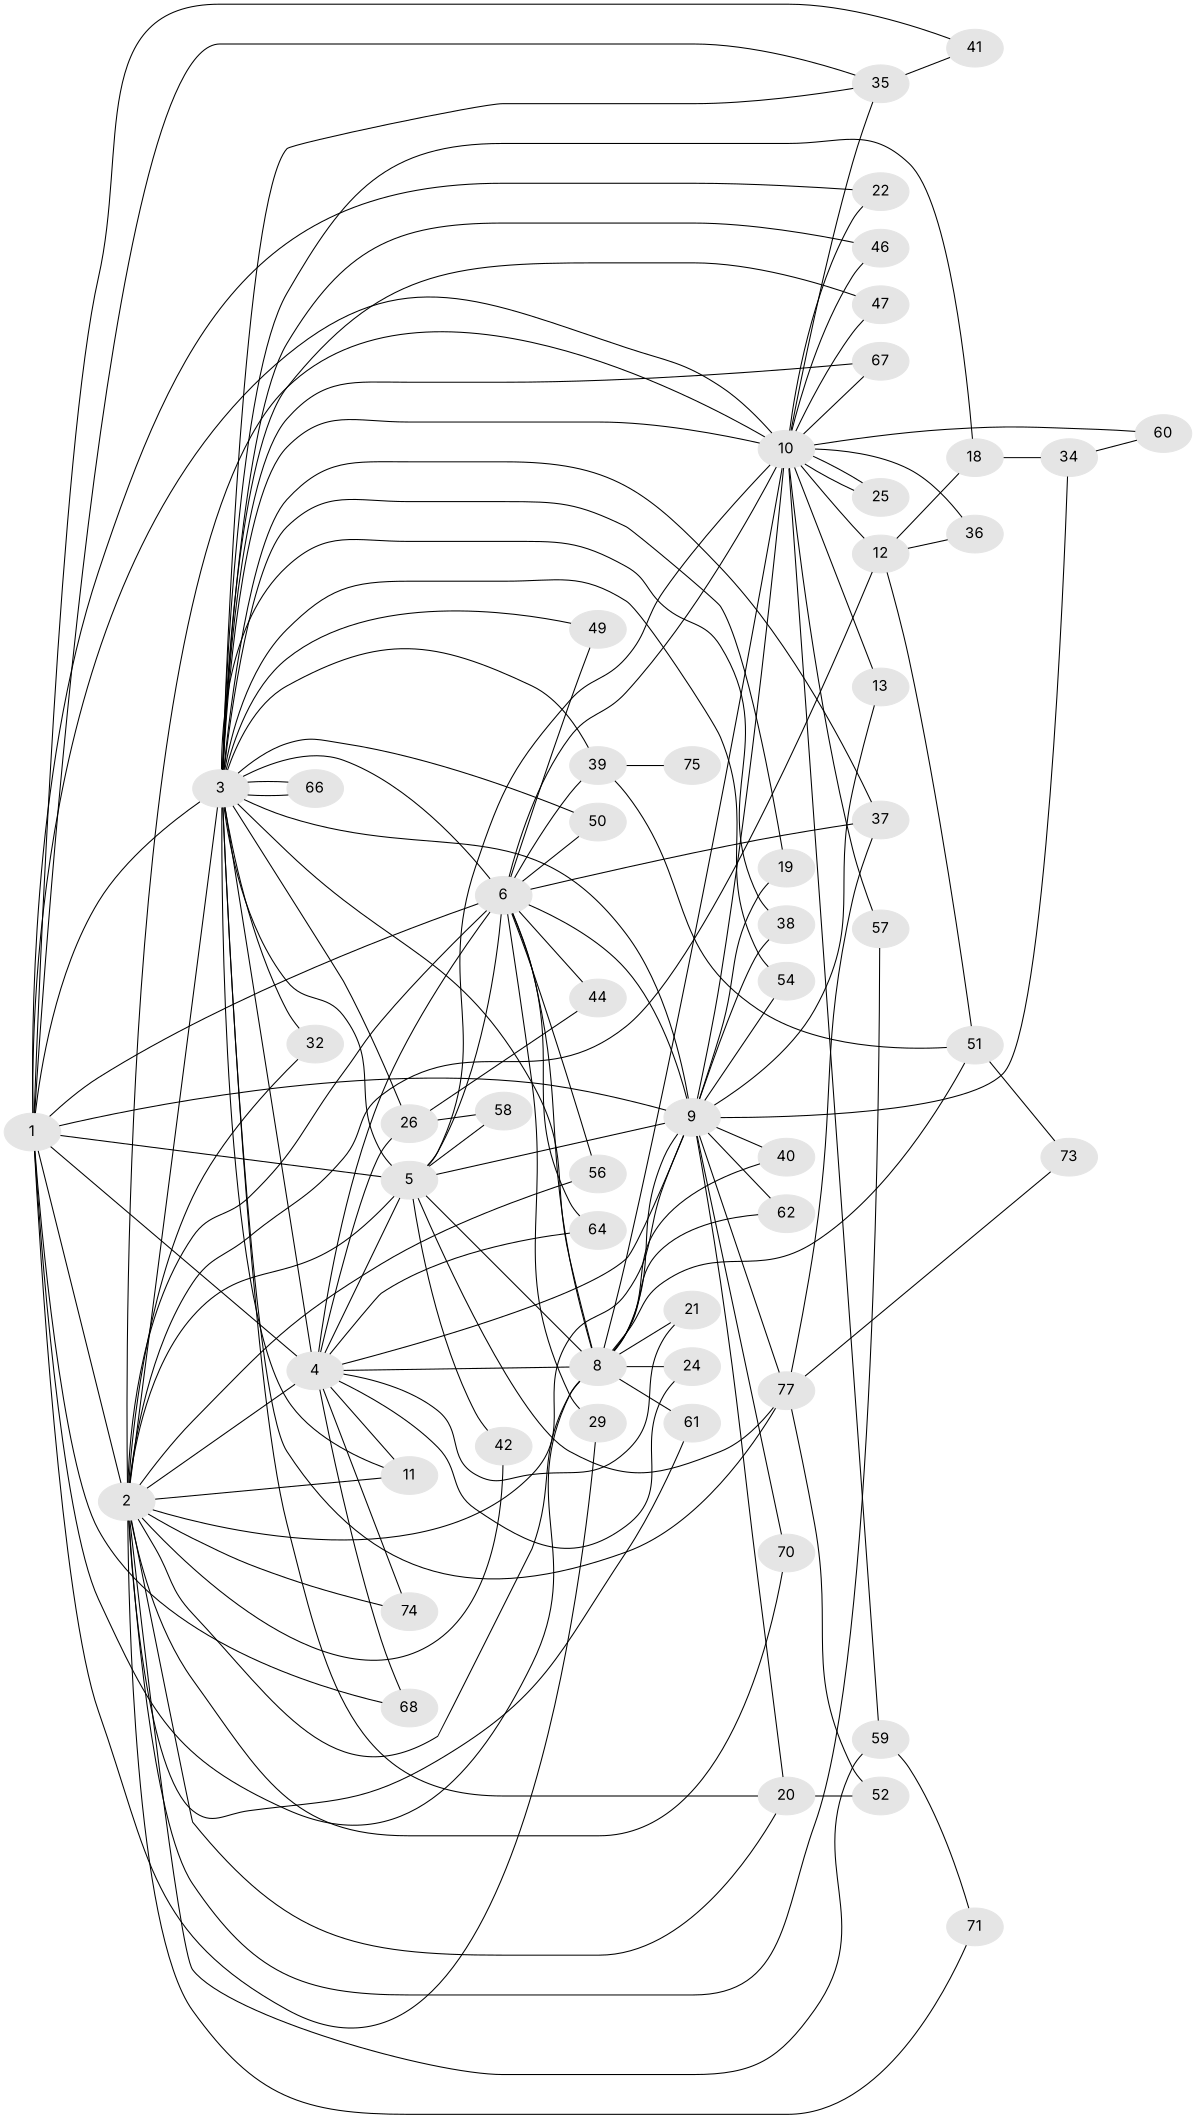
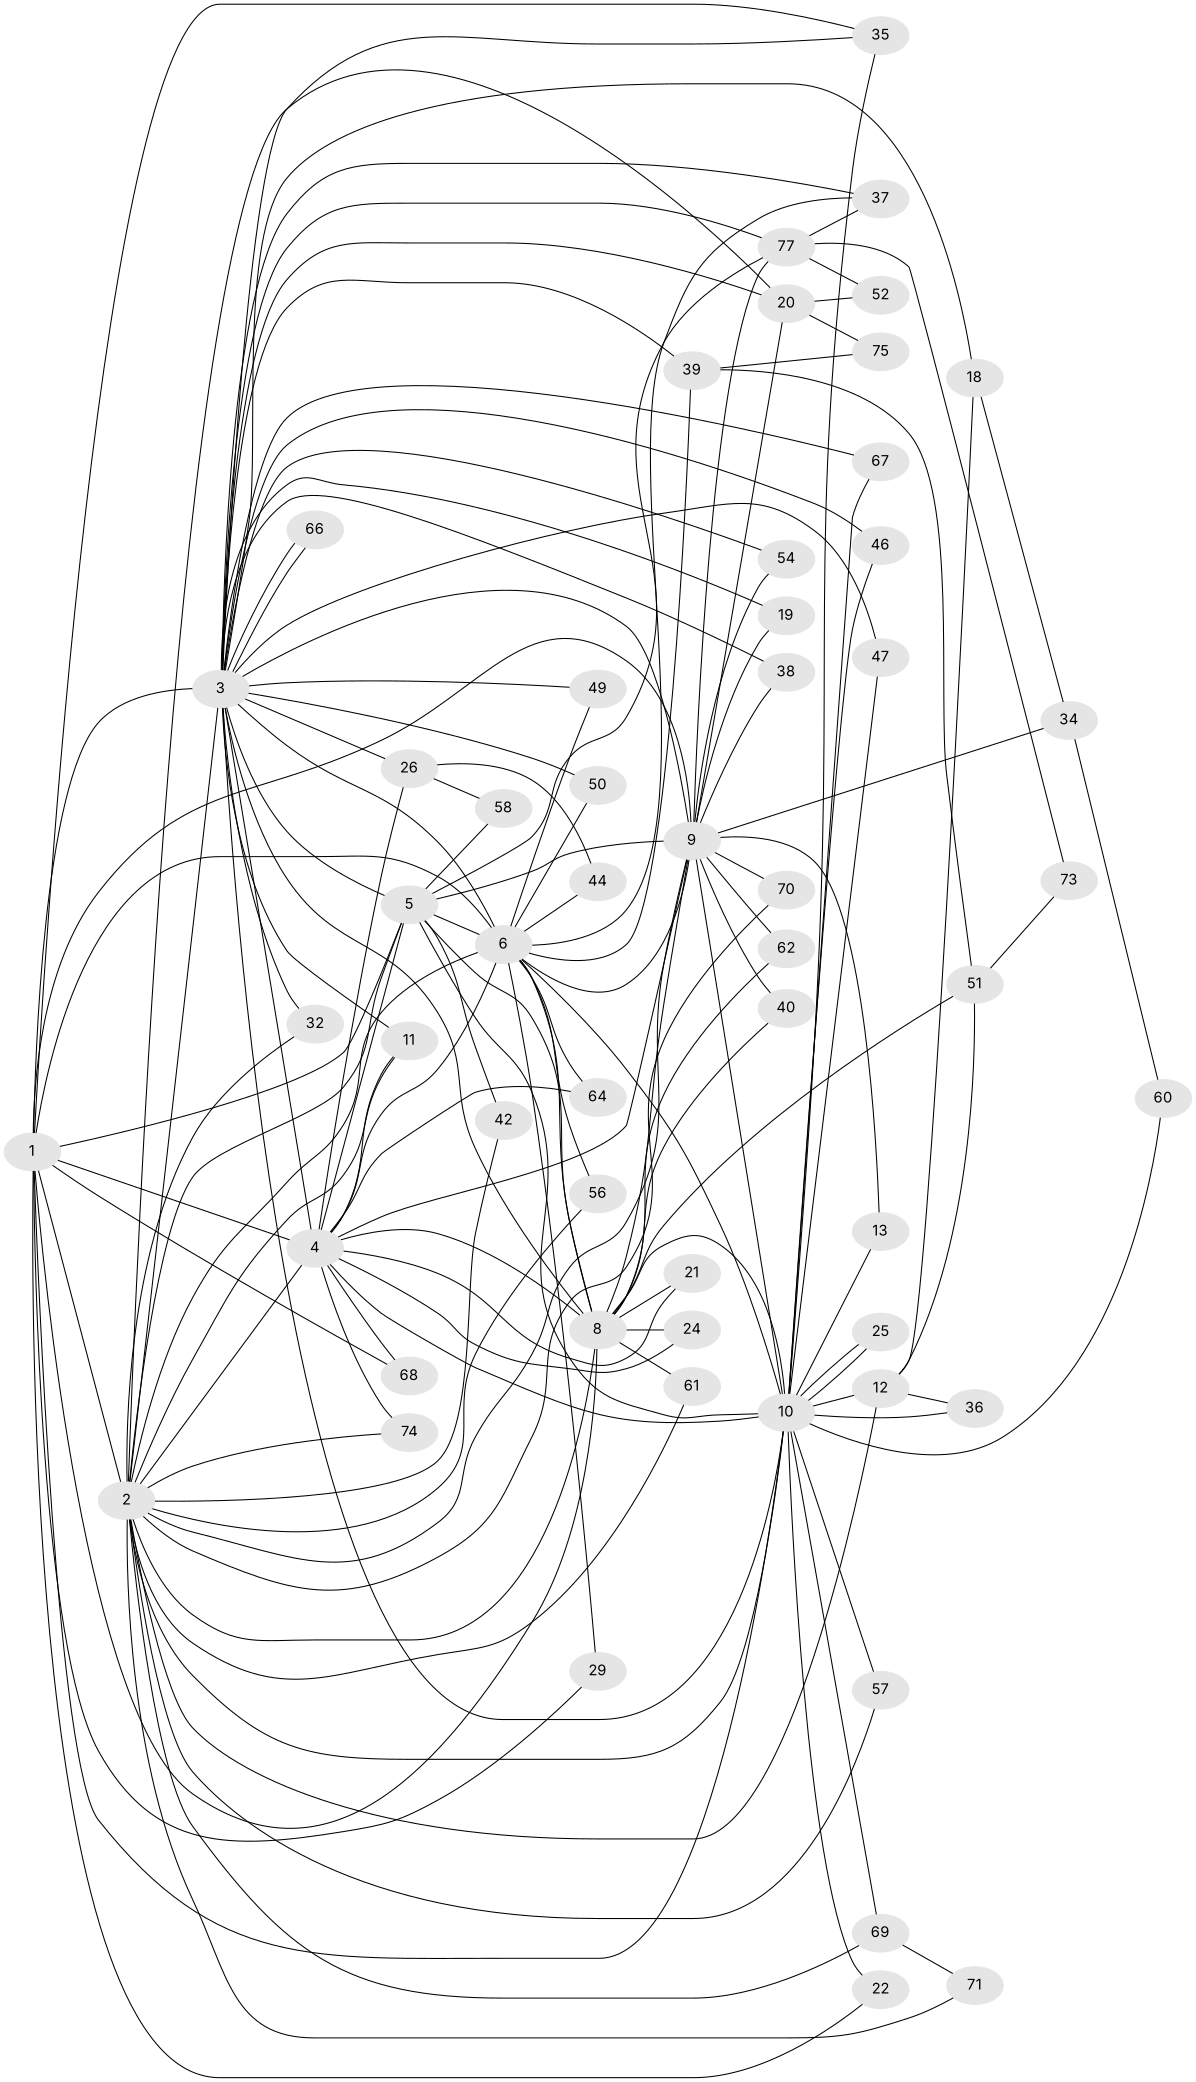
(975, 48) -> none
none -> (830, 326)
none -> (528, 1390)
(881, 1739) -> (881, 1933)
